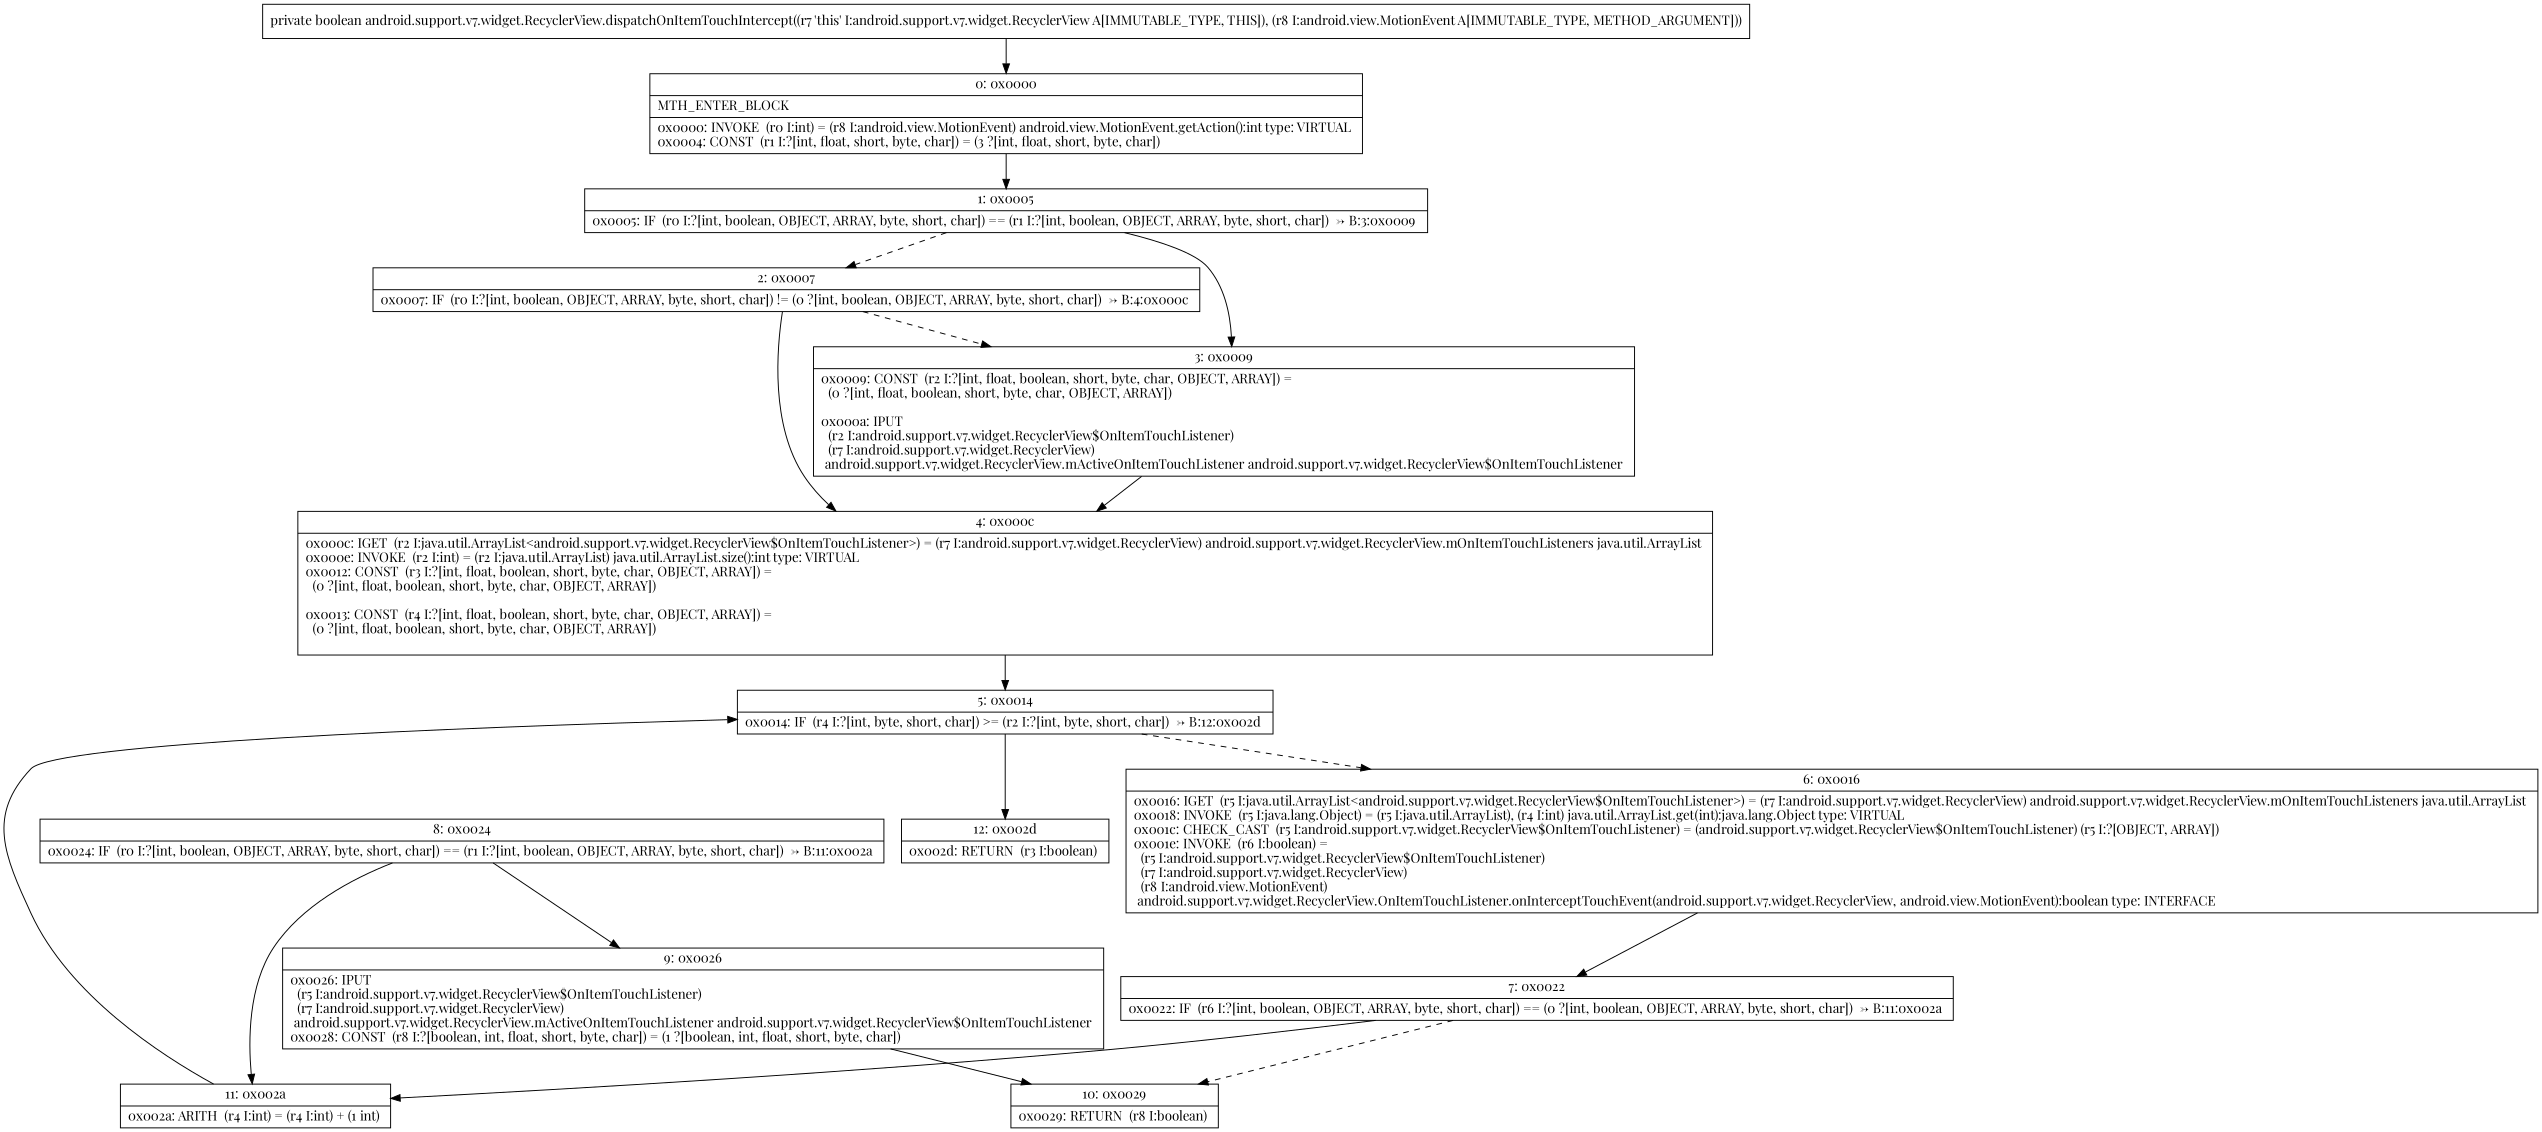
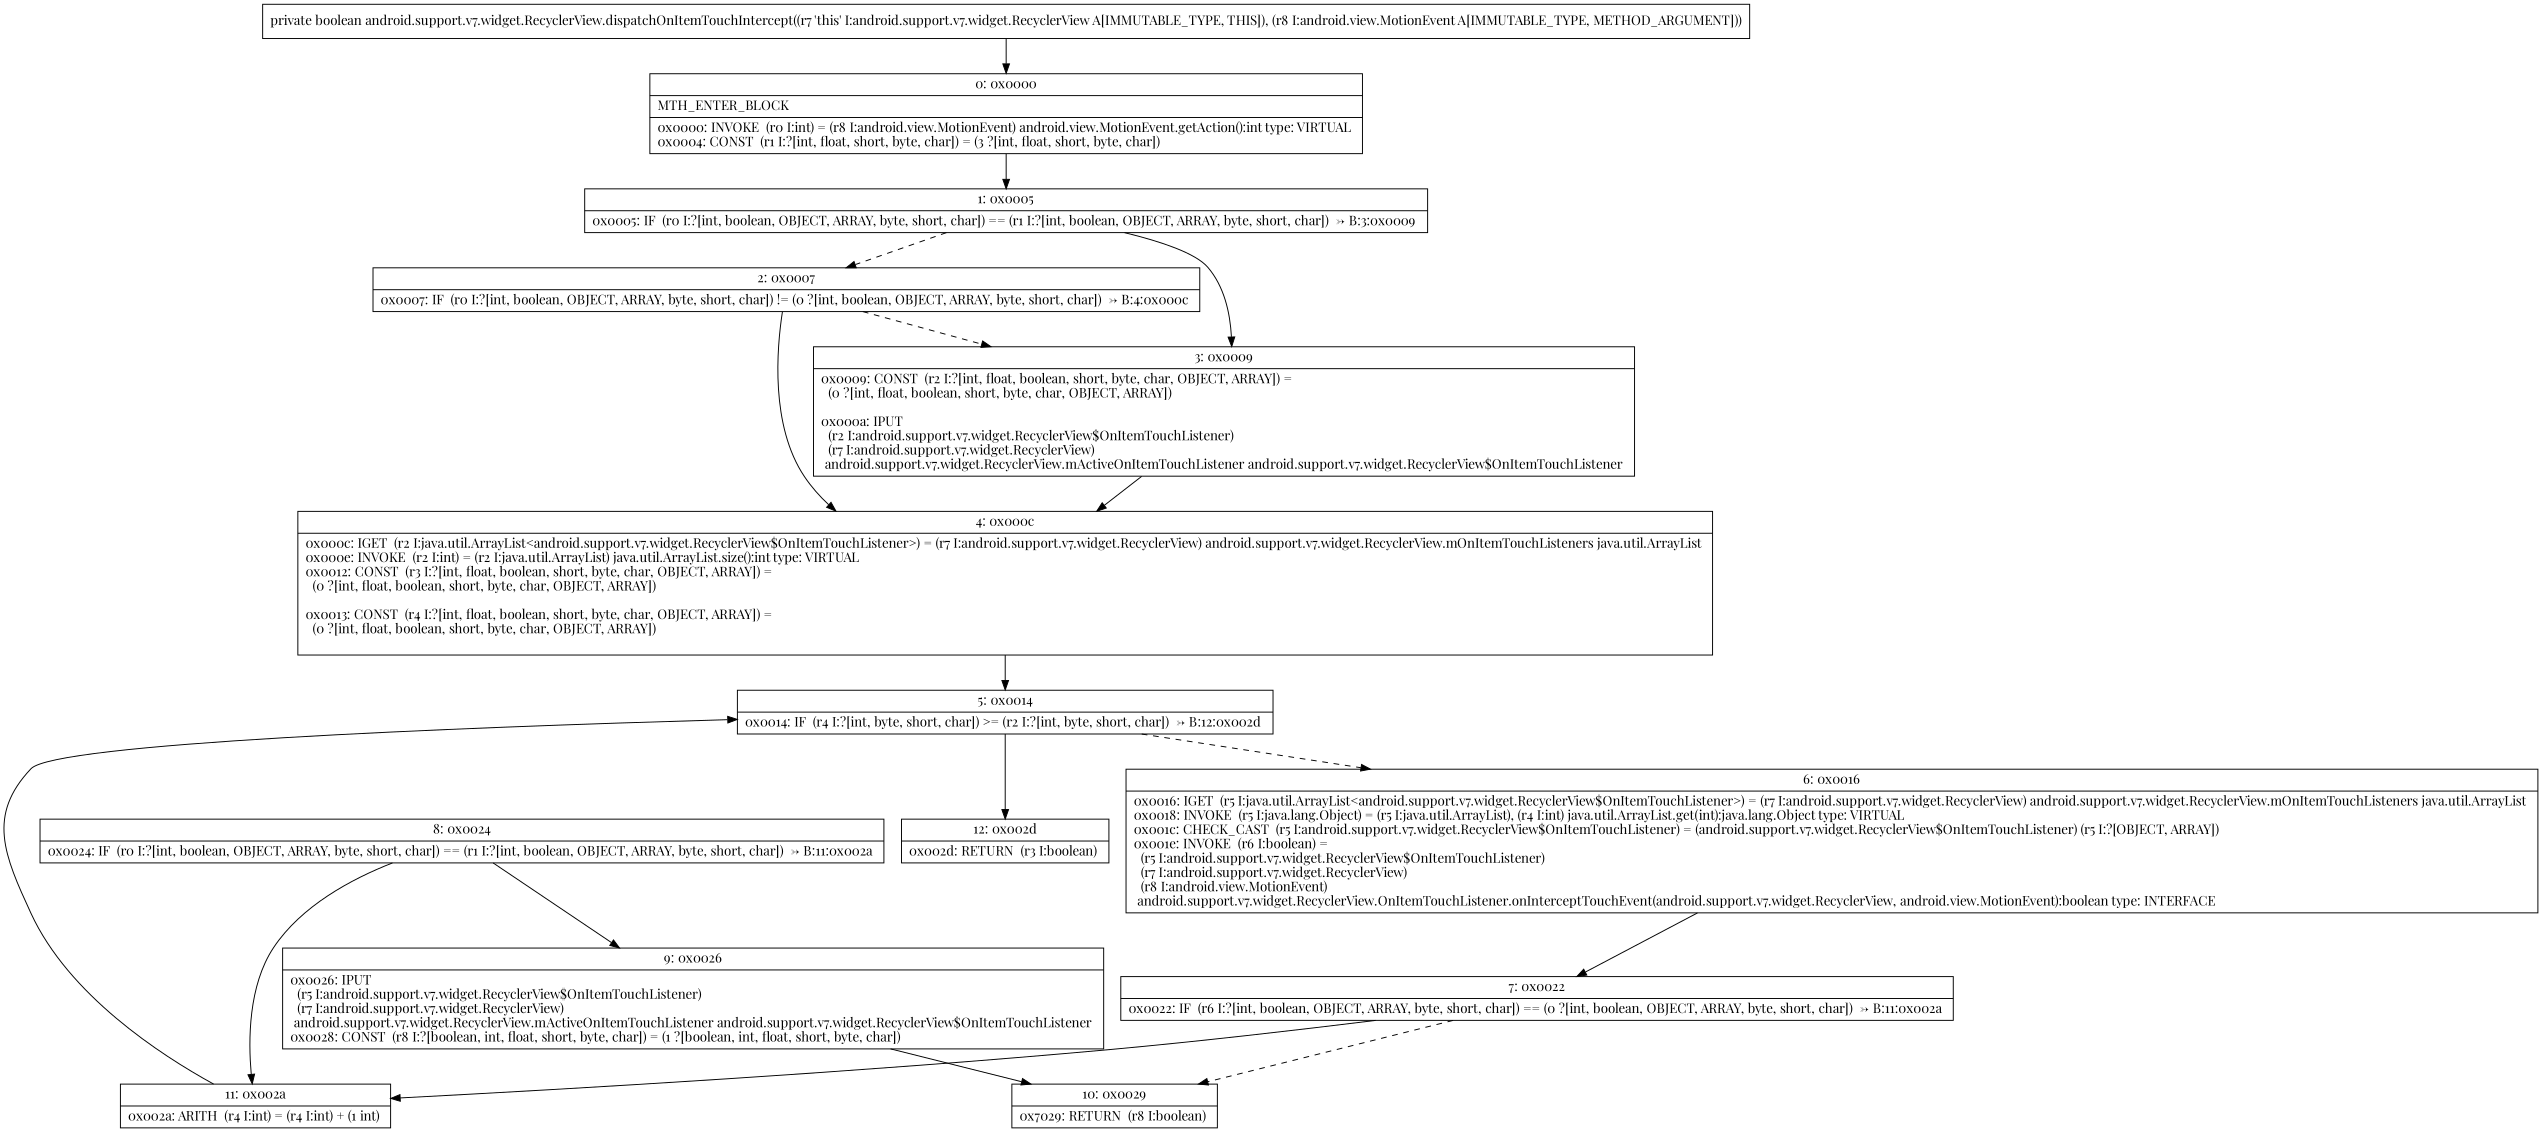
(1115, 1116) -> (1115, 1116)
